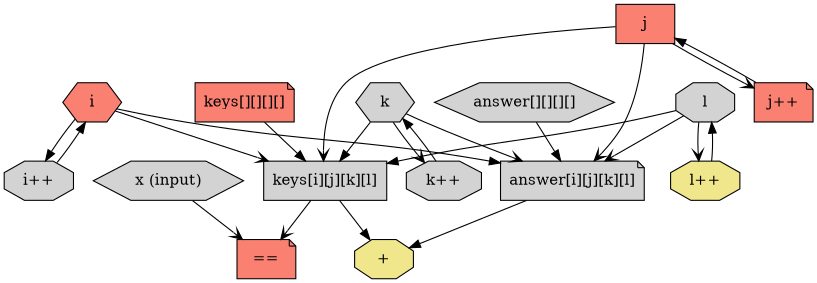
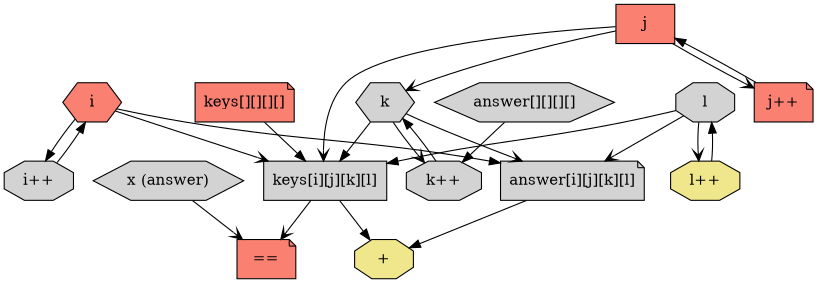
(633, 102) -> (515, 55)
(549, 142) -> (488, 138)
(168, 181) -> (168, 181)
